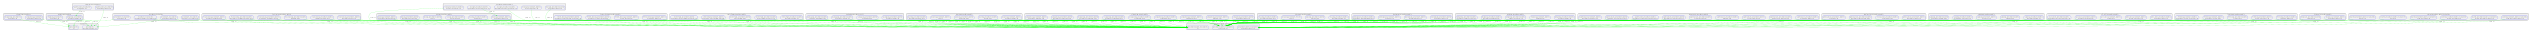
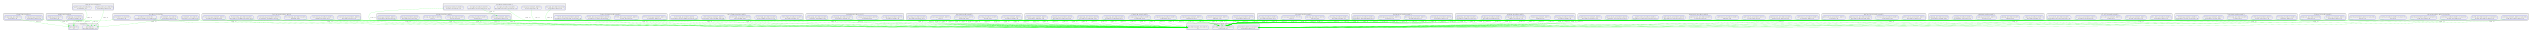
(79, 12) -> (85, 19)
